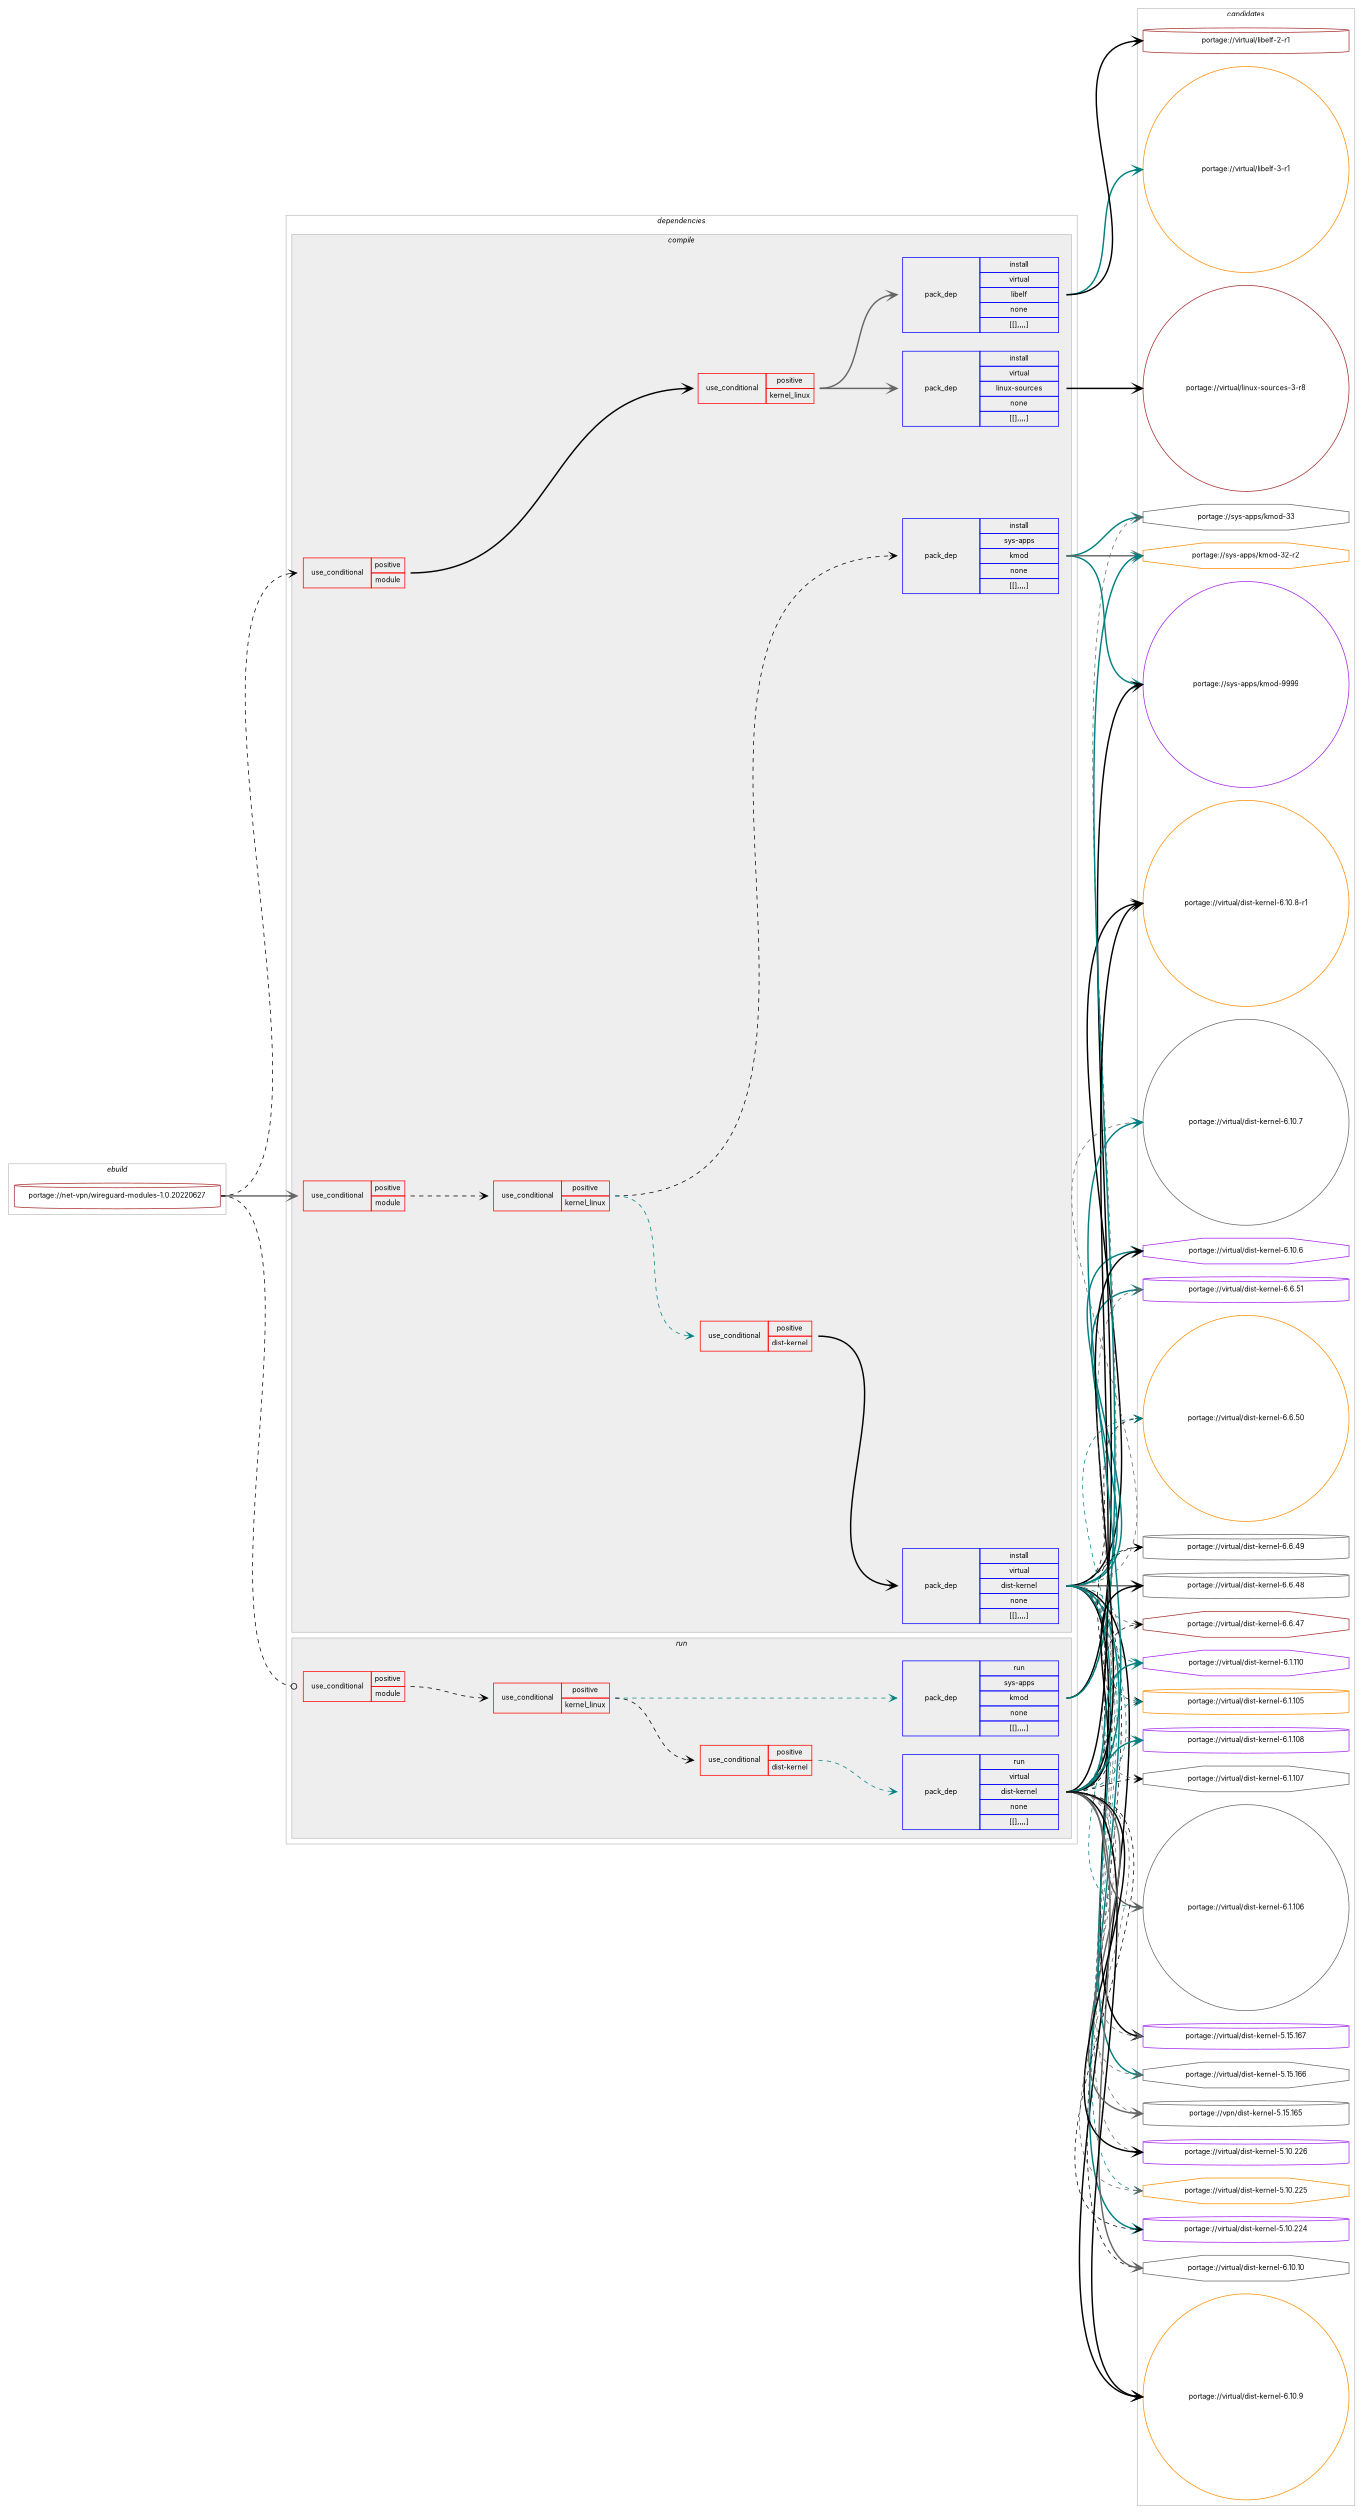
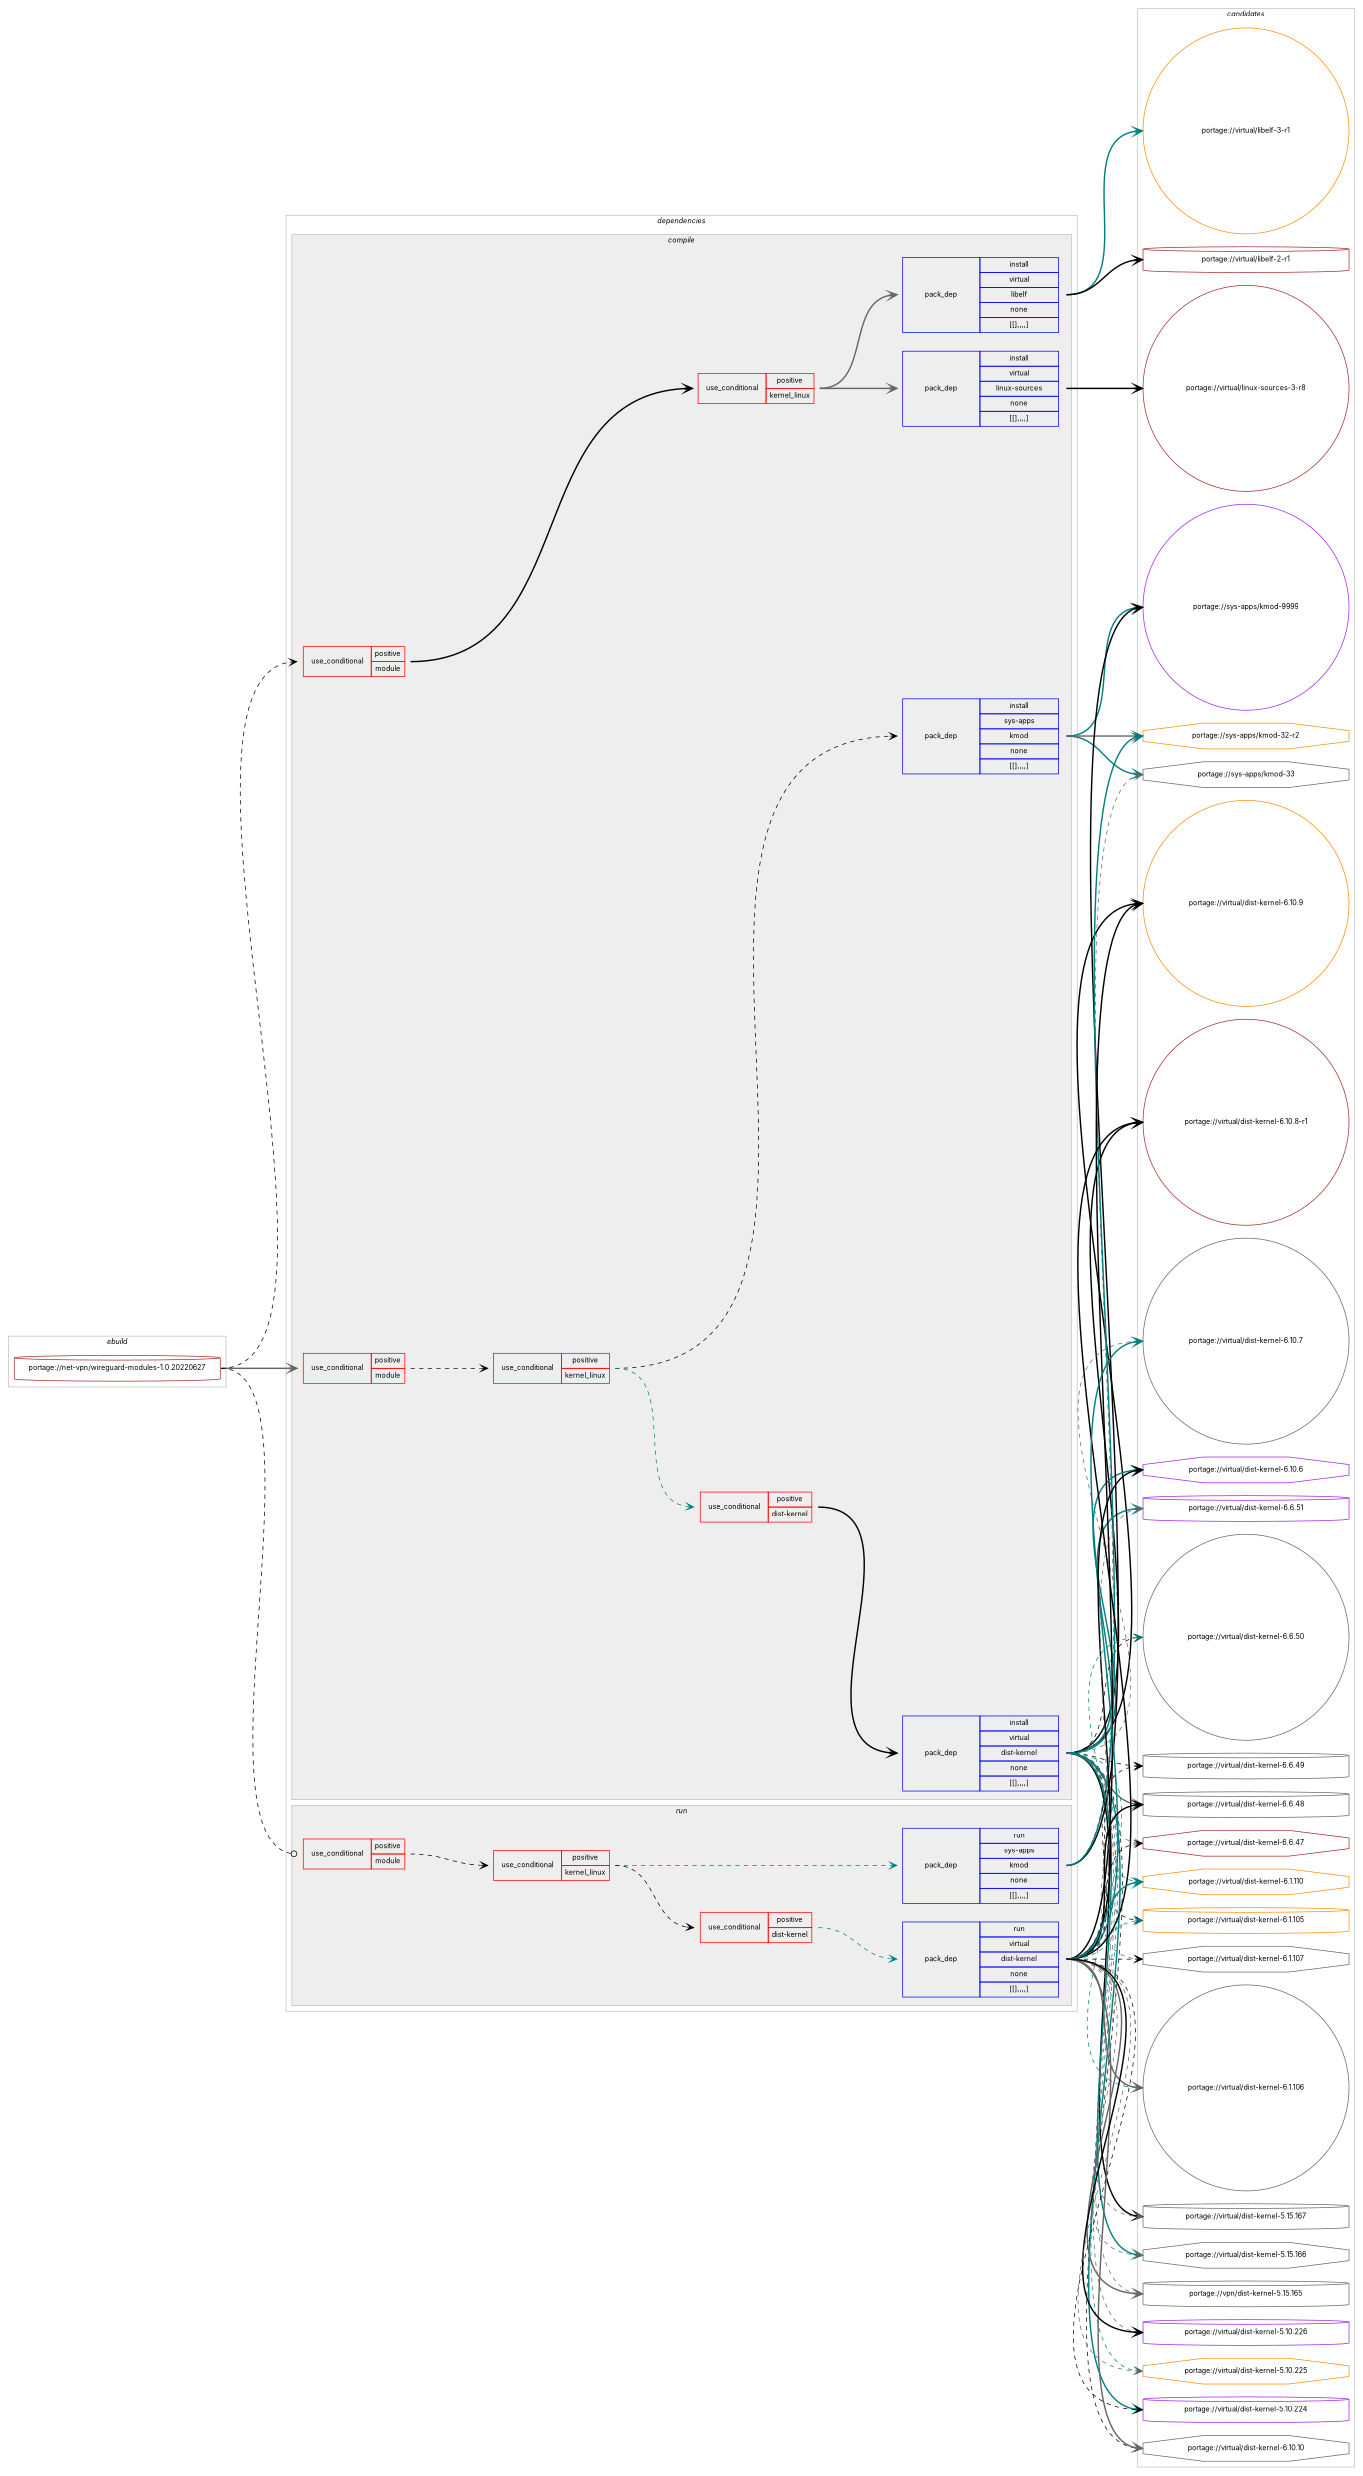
(1246, 903) -> (1246, 1122)
(1246, 1418) -> (1246, 1637)
(1246, 1663) -> (1246, 1882)
(1246, 1740) -> none
(1246, 2036) -> (1246, 2217)
